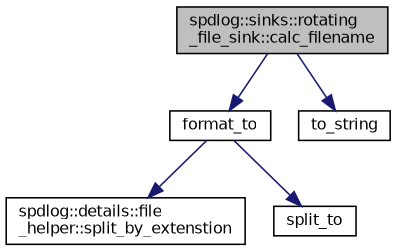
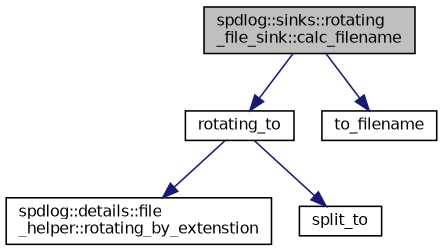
(220, 126) -> (240, 126)
(344, 126) -> (379, 126)
(126, 221) -> (139, 221)
